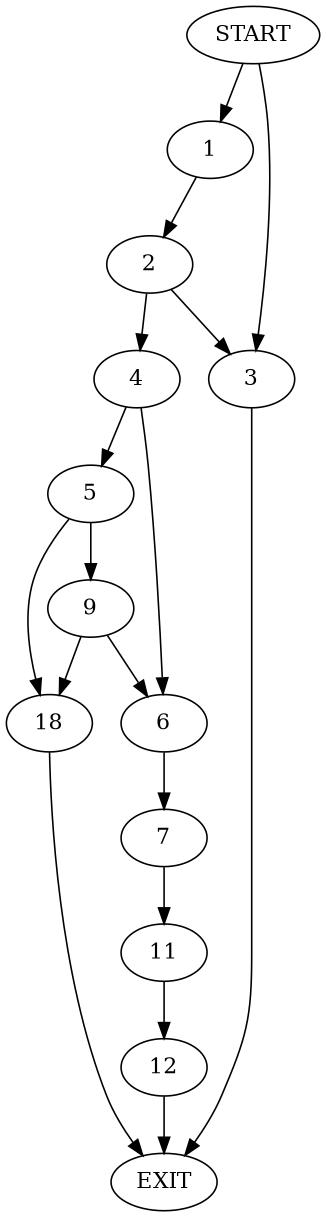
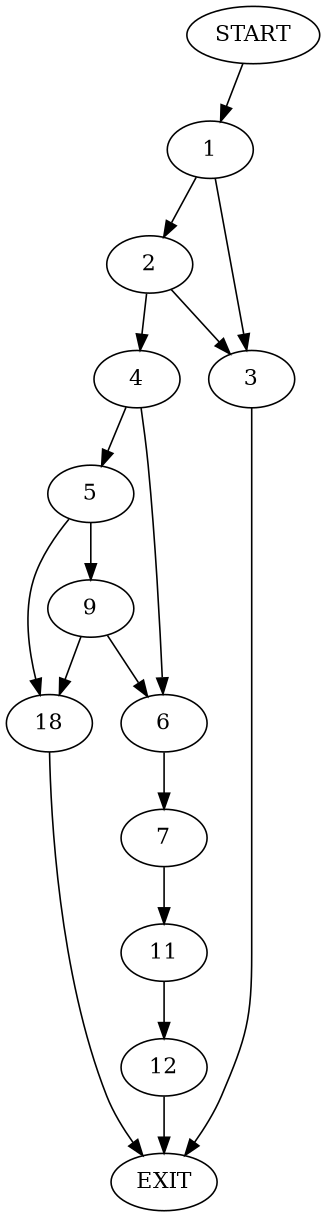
(269, 199) -> (229, 256)
